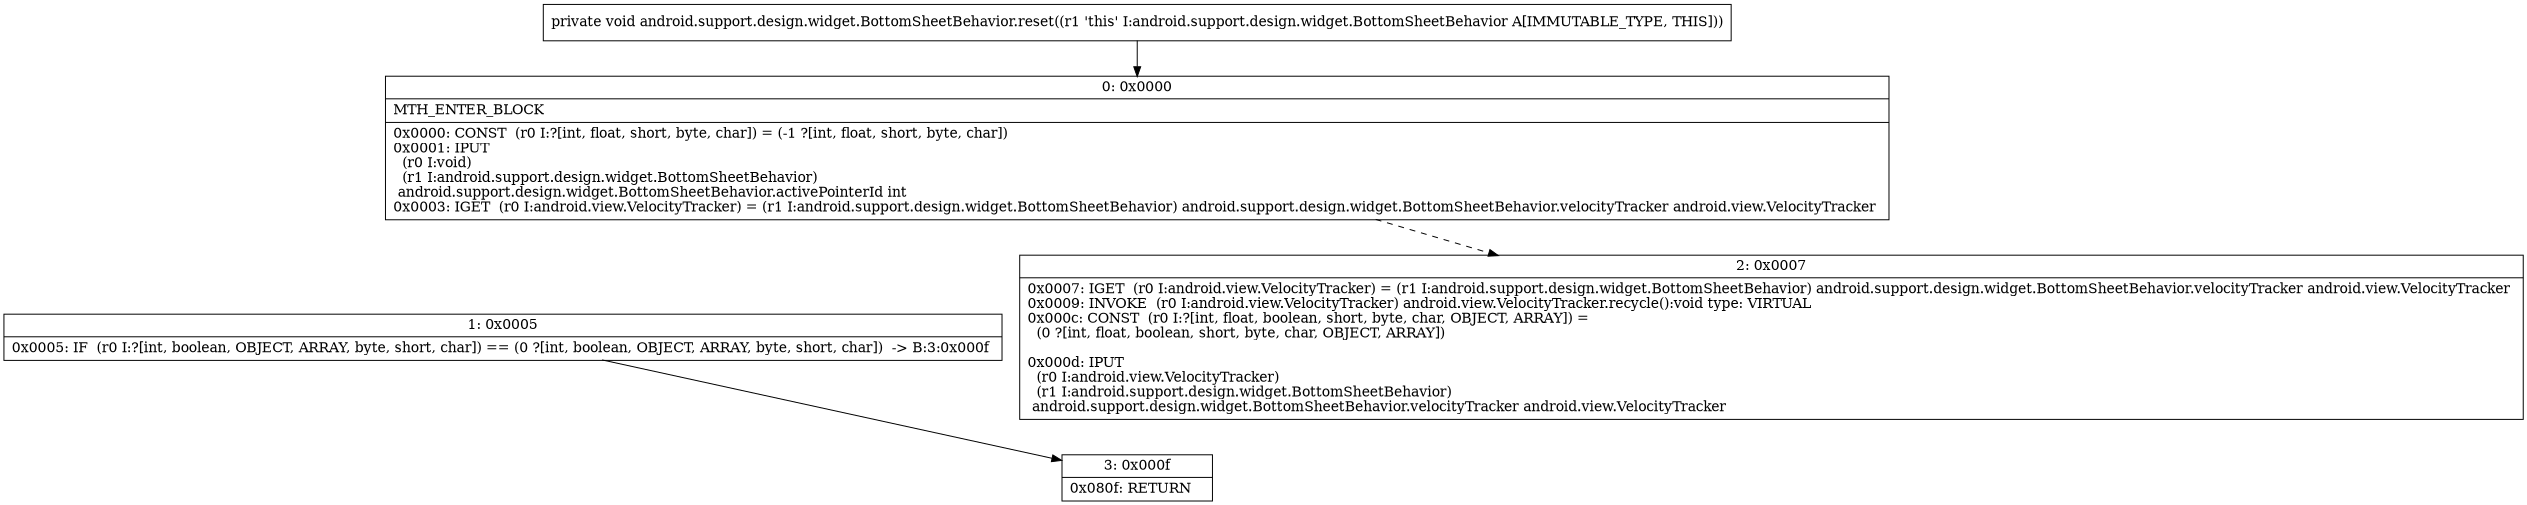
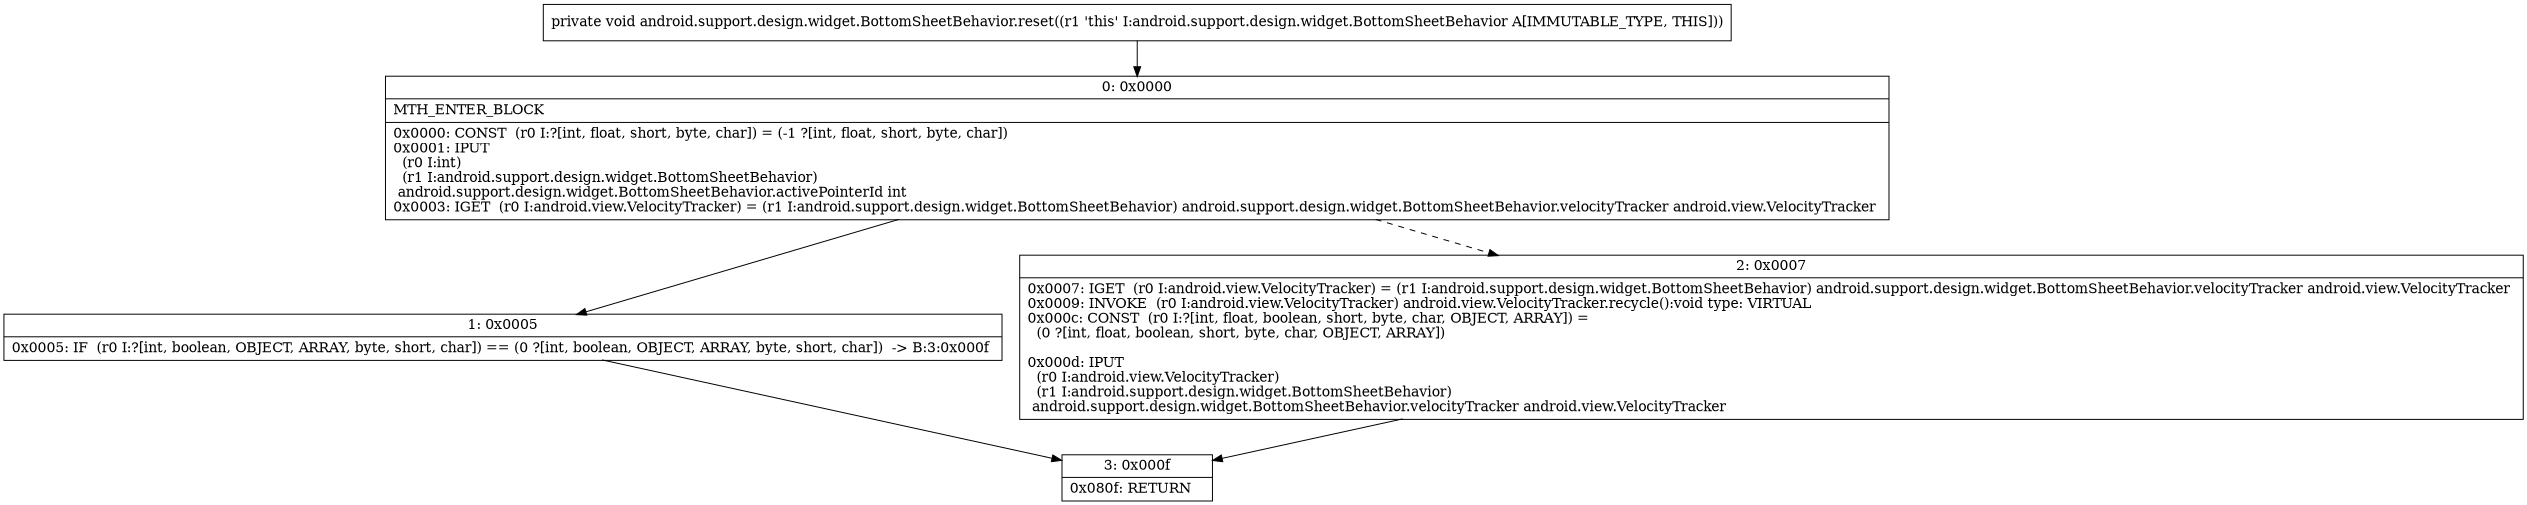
(433, 163) -> (428, 163)
none -> (742, 266)
none -> (1312, 439)
